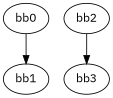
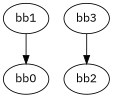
(26, 45) -> (26, 45)
(87, 45) -> (87, 45)
